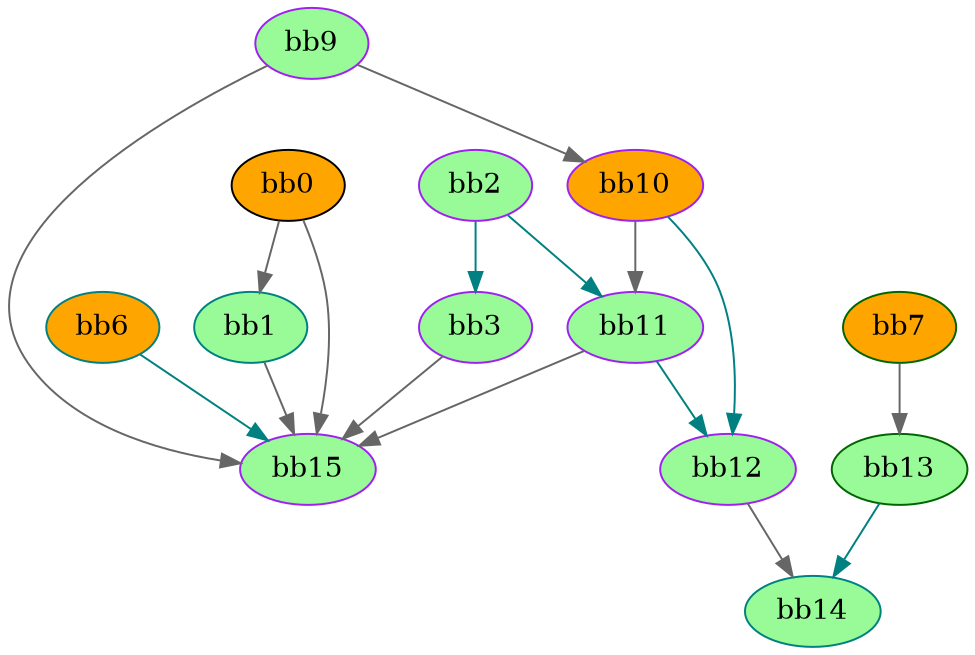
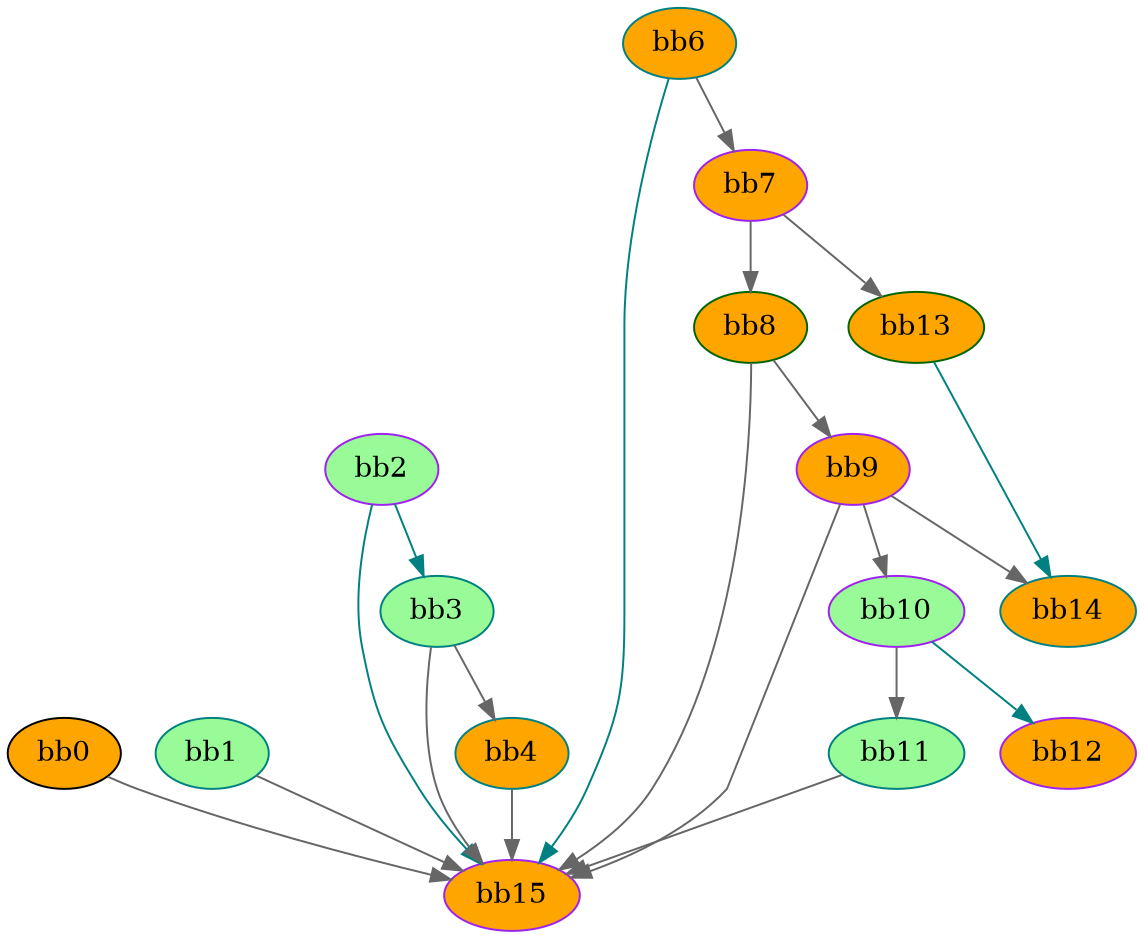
(312, 43) -> (853, 469)
none -> (710, 105)
(635, 185) -> (897, 611)
(272, 247) -> none
(547, 249) -> (372, 690)
(476, 327) -> (437, 611)
(635, 327) -> (897, 753)
none -> (751, 327)
(900, 327) -> (751, 185)
(676, 390) -> none
(308, 469) -> (512, 895)
(728, 469) -> (1068, 753)
(900, 469) -> (916, 327)
(765, 531) -> (950, 534)
(813, 611) -> (1068, 611)
none -> (512, 753)
